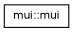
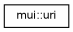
(37, 16) -> (37, 16)
